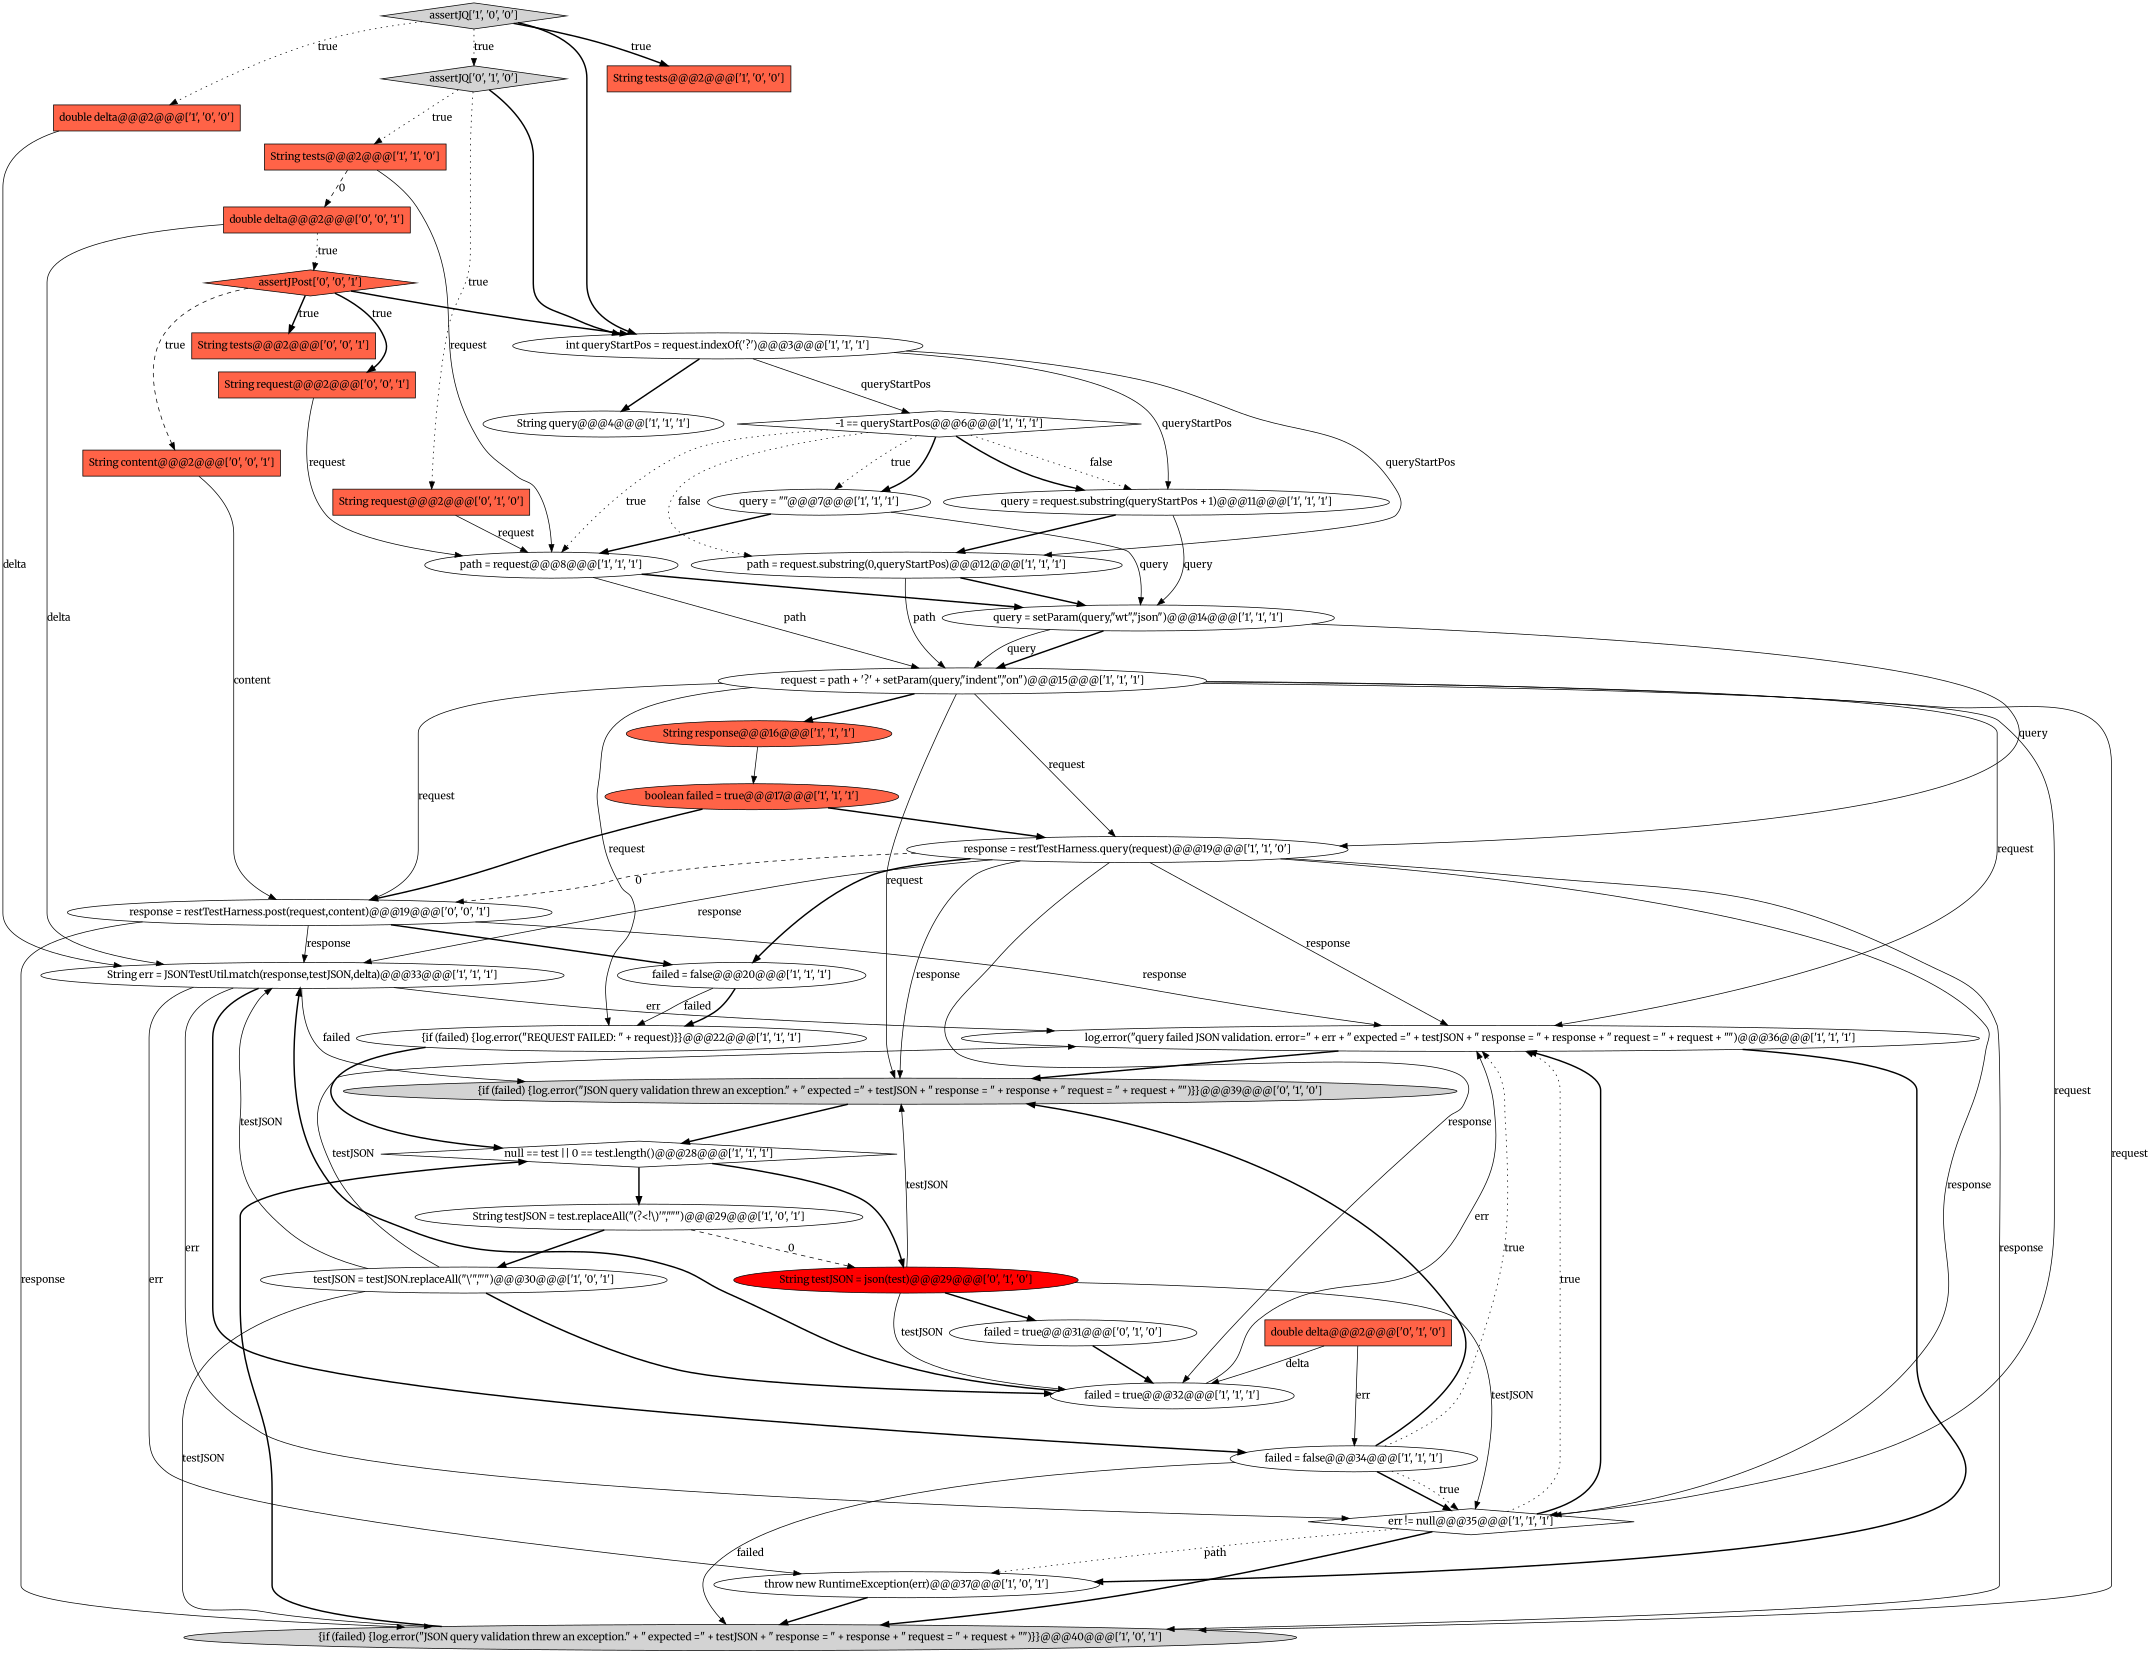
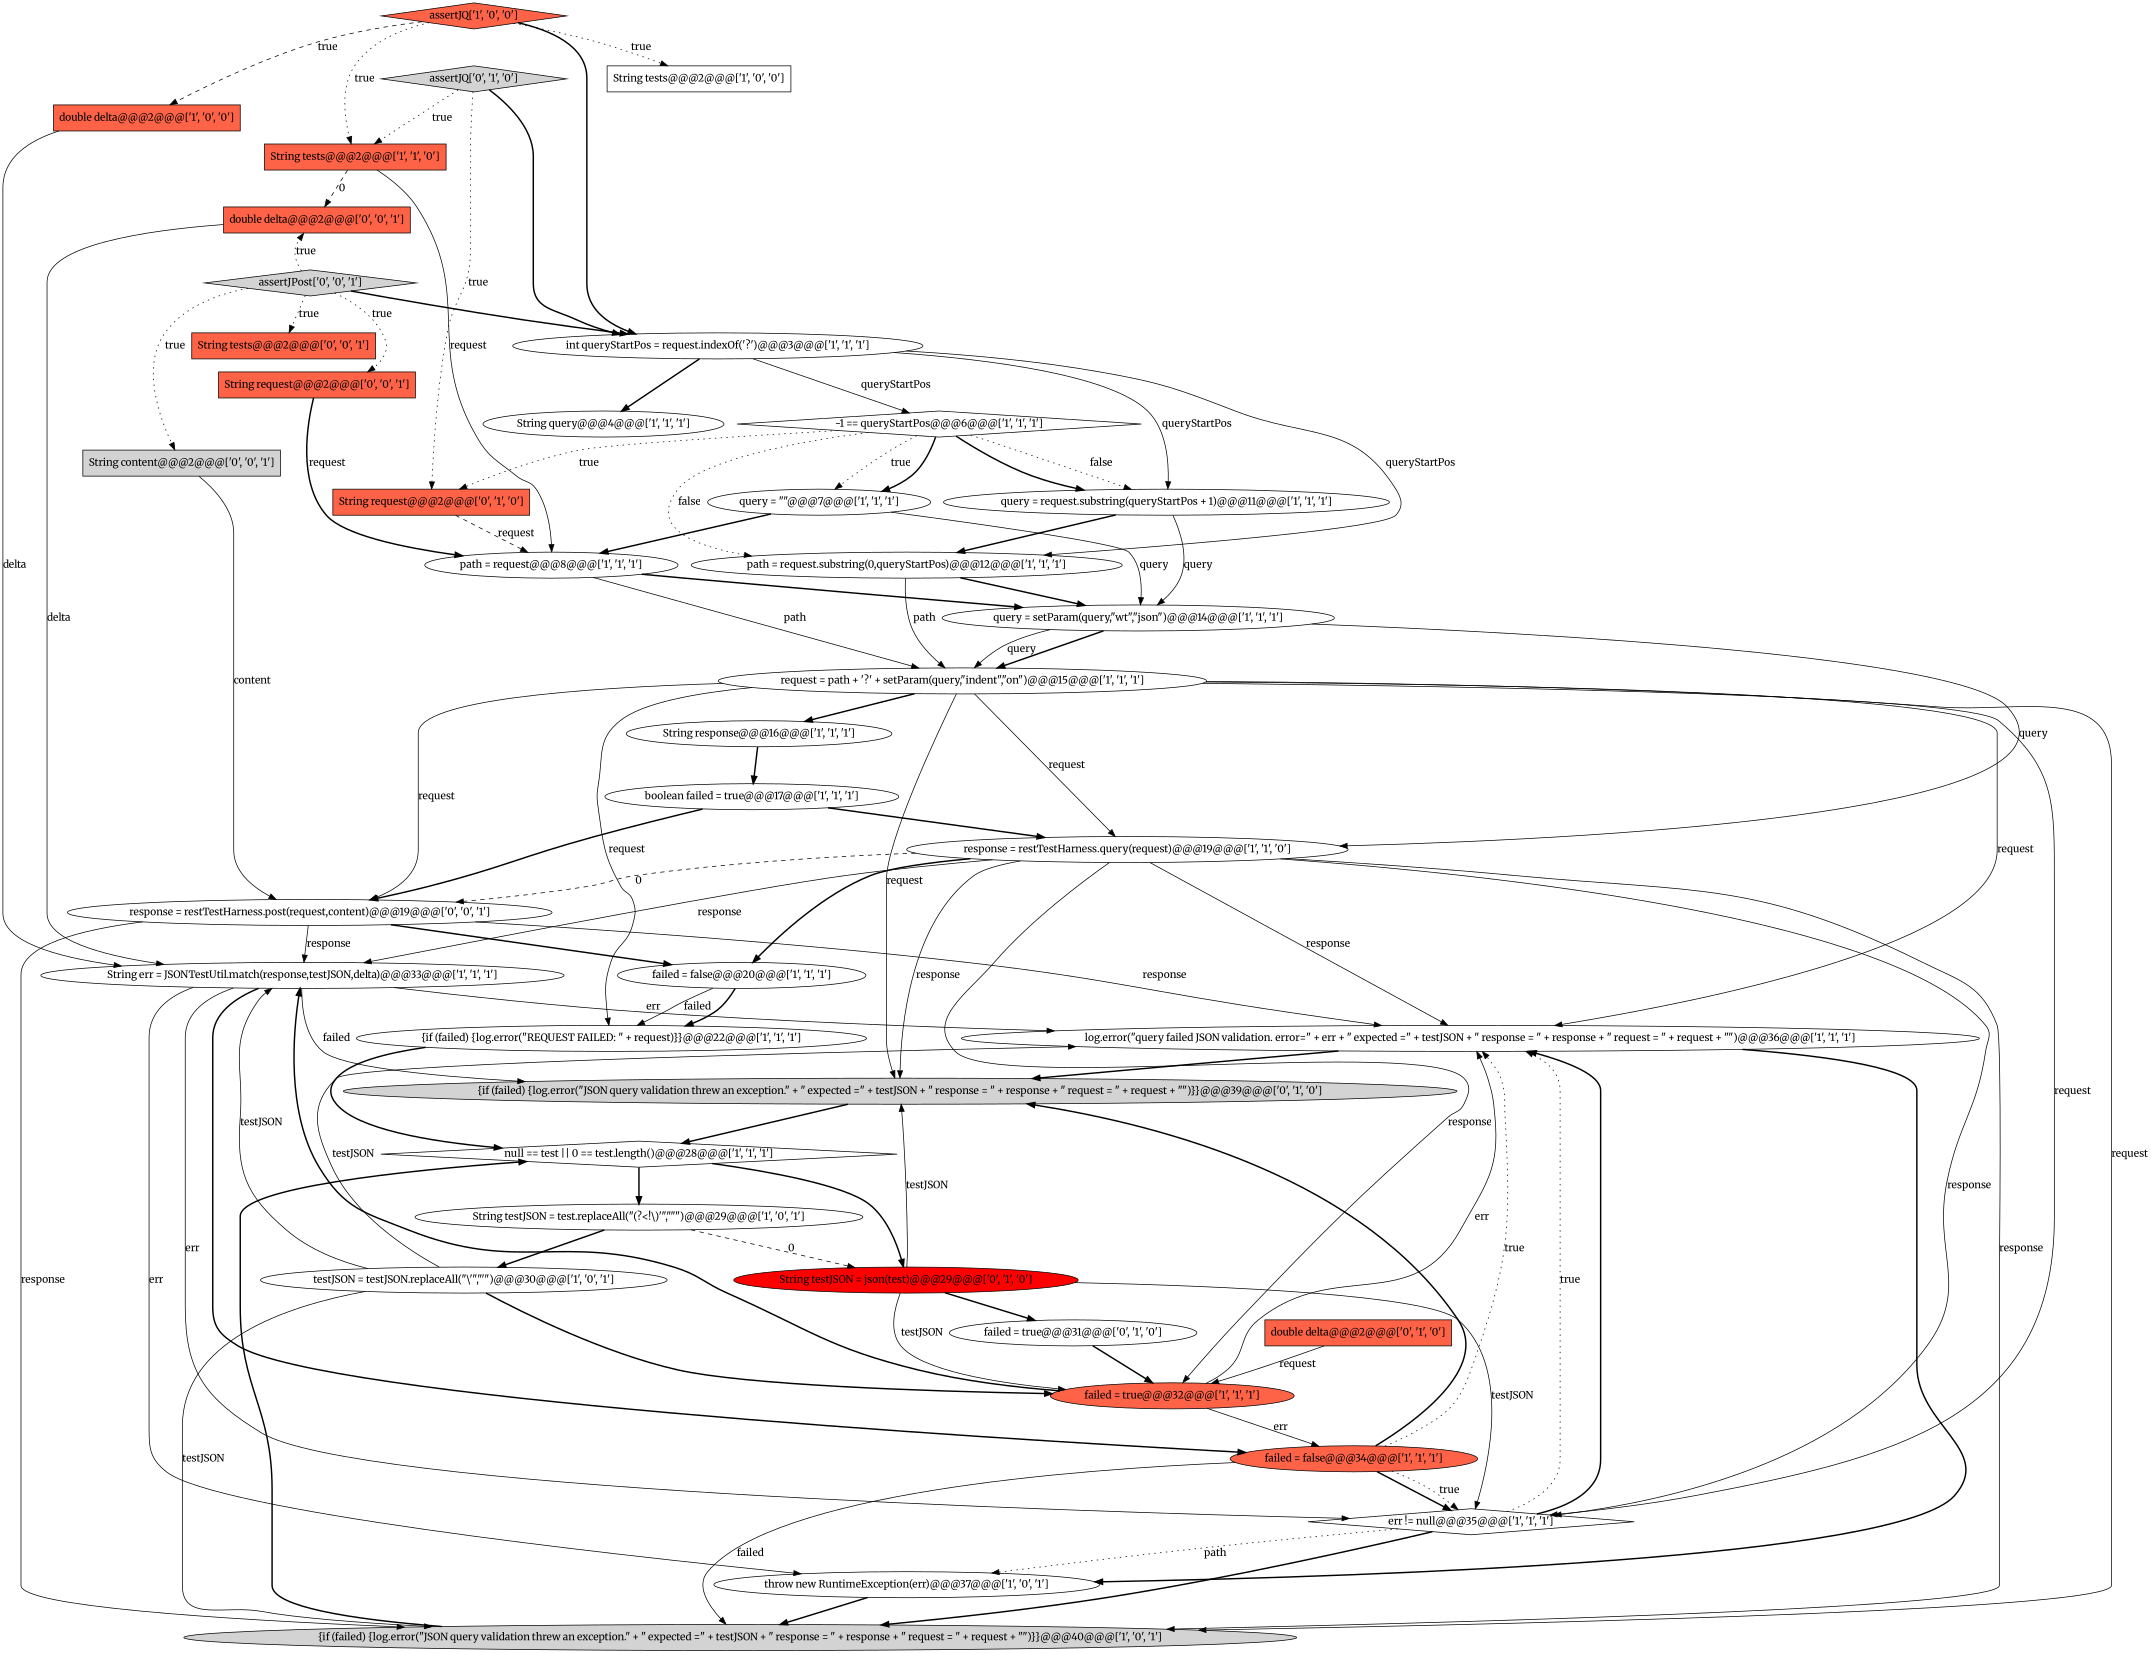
(474, 16) -> (474, 16)
(588, 40) -> (588, 40)
(474, 44) -> (359, 60)
(295, 49) -> (295, 49)
(699, 79) -> (699, 79)
(317, 248) -> (295, 255)
(310, 283) -> (310, 283)
(299, 311) -> (299, 311)
(376, 323) -> (376, 323)
(160, 341) -> (160, 341)
(682, 454) -> (649, 443)
(182, 463) -> (182, 463)
(332, 520) -> (332, 520)
(488, 532) -> (488, 532)
(759, 734) -> (759, 734)
(756, 762) -> (756, 762)
(752, 797) -> (752, 797)
(1298, 1364) -> (1298, 1364)
(1356, 1392) -> (1259, 1426)
(1172, 1396) -> (1172, 1396)
(1354, 1459) -> (1354, 1459)
